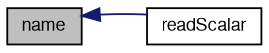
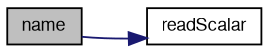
(123, 14) -> (105, 38)
